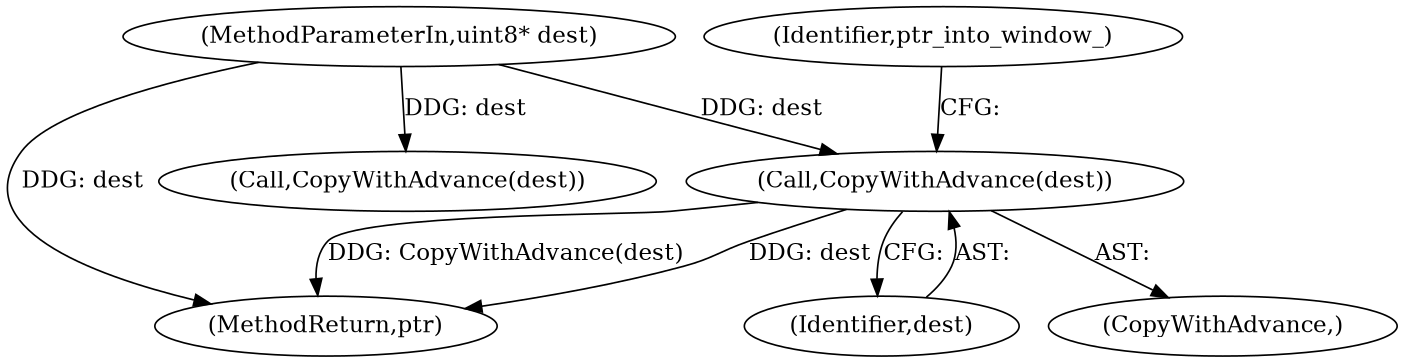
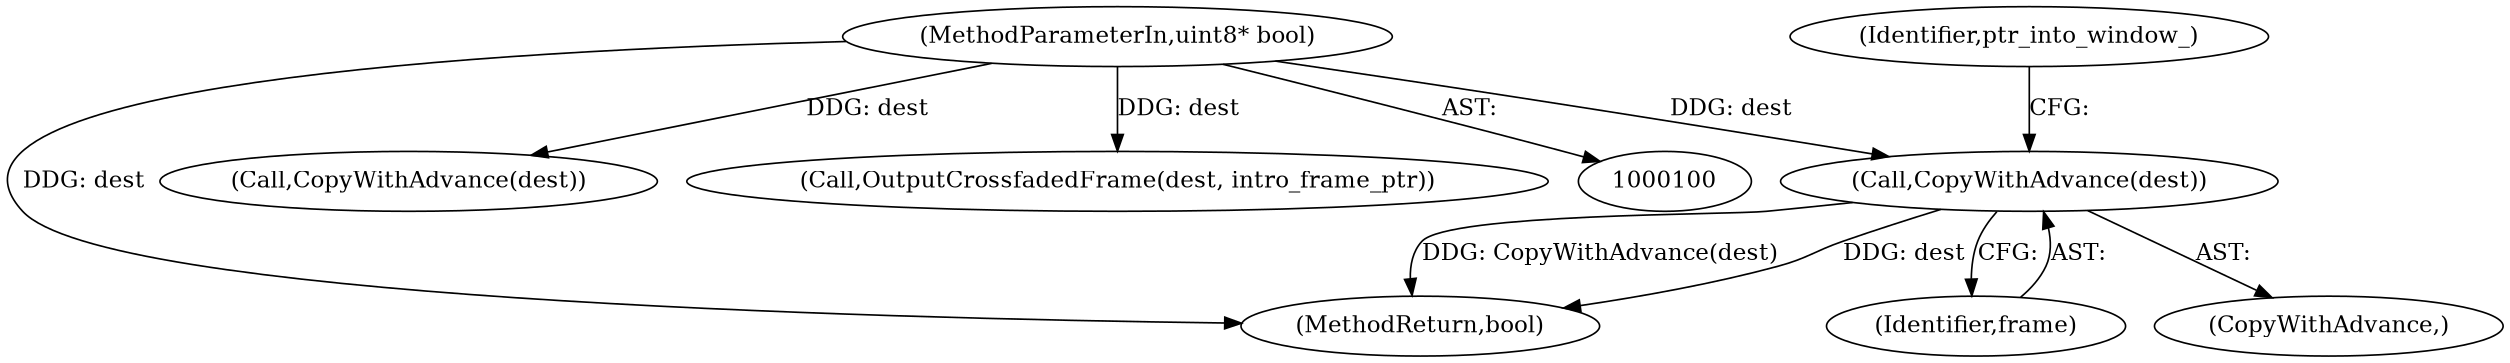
(399, 37) -> (1117, 37)
none -> (1117, 181)
none -> (1665, 181)
(326, 326) -> (1420, 326)
(882, 326) -> (1976, 326)
